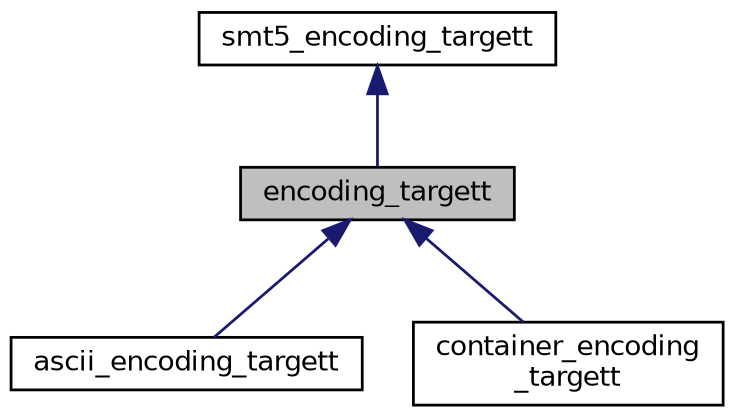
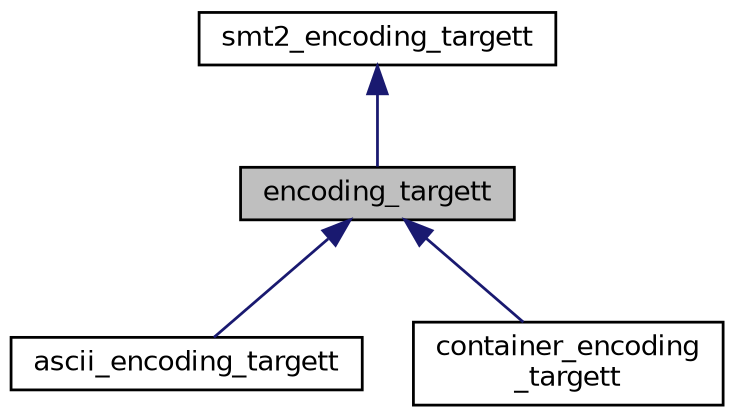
(377, 39) -> (377, 39)
